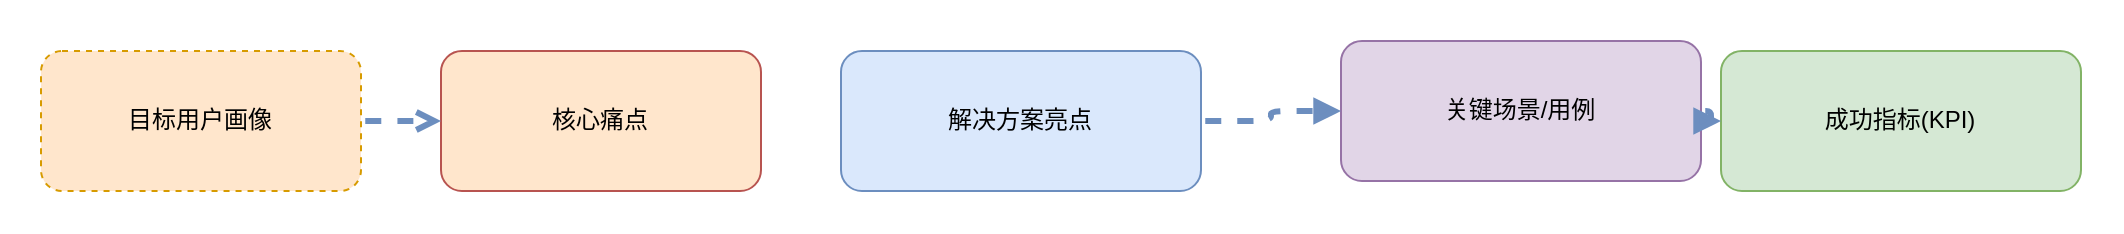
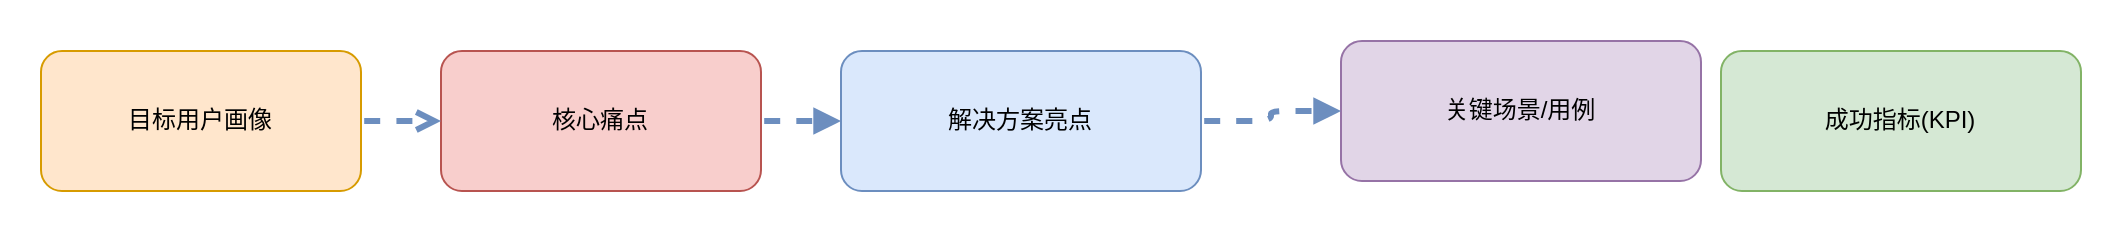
(1711, 119) -> none
(201, 121) -> (201, 121)
(601, 121) -> (601, 121)
none -> (771, 121)
